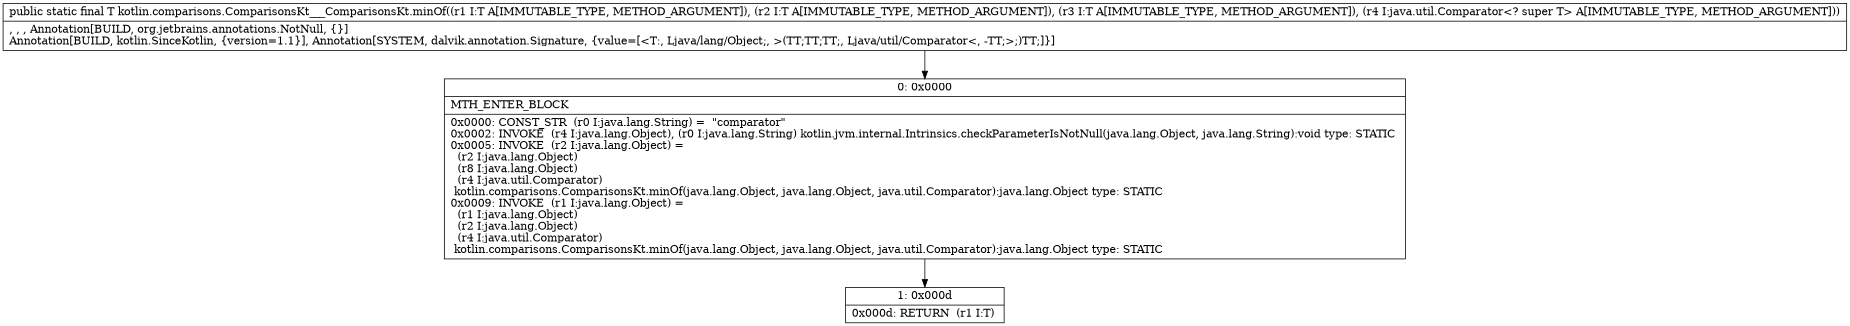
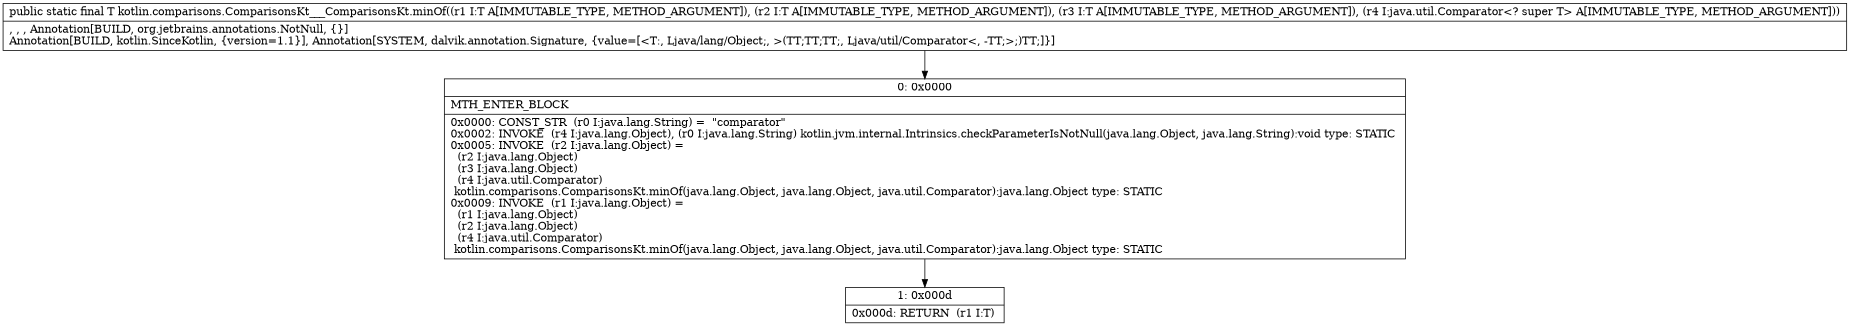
(514, 169) -> (514, 169)
